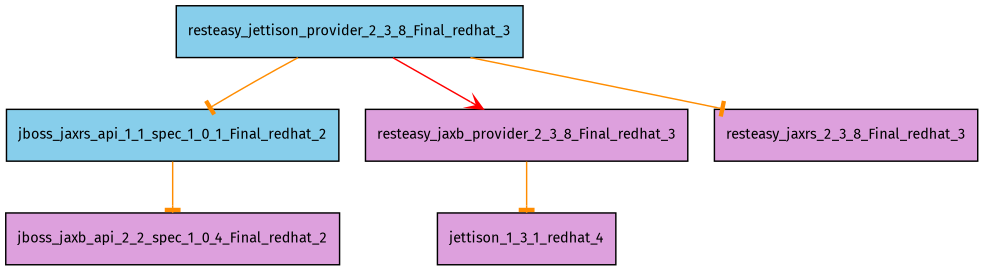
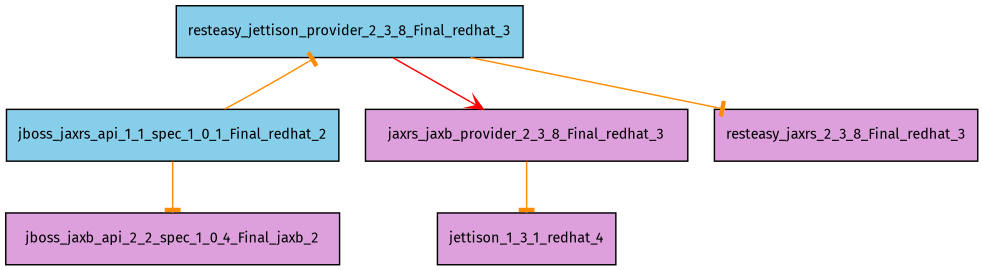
(256, 81) -> (267, 86)
(527, 135) -> (527, 135)
(173, 239) -> (173, 239)
